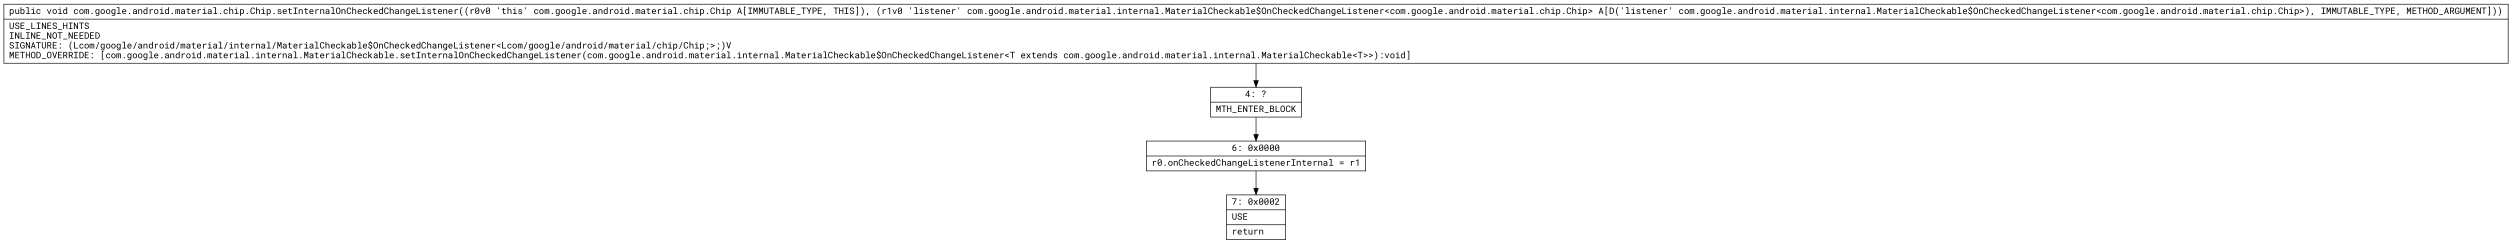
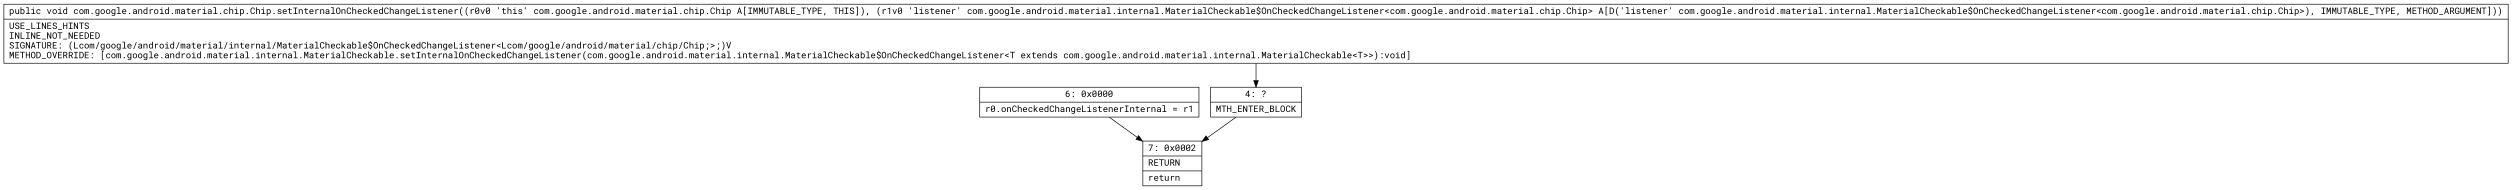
(1256, 126) -> (1222, 127)
(1240, 217) -> (1164, 163)
